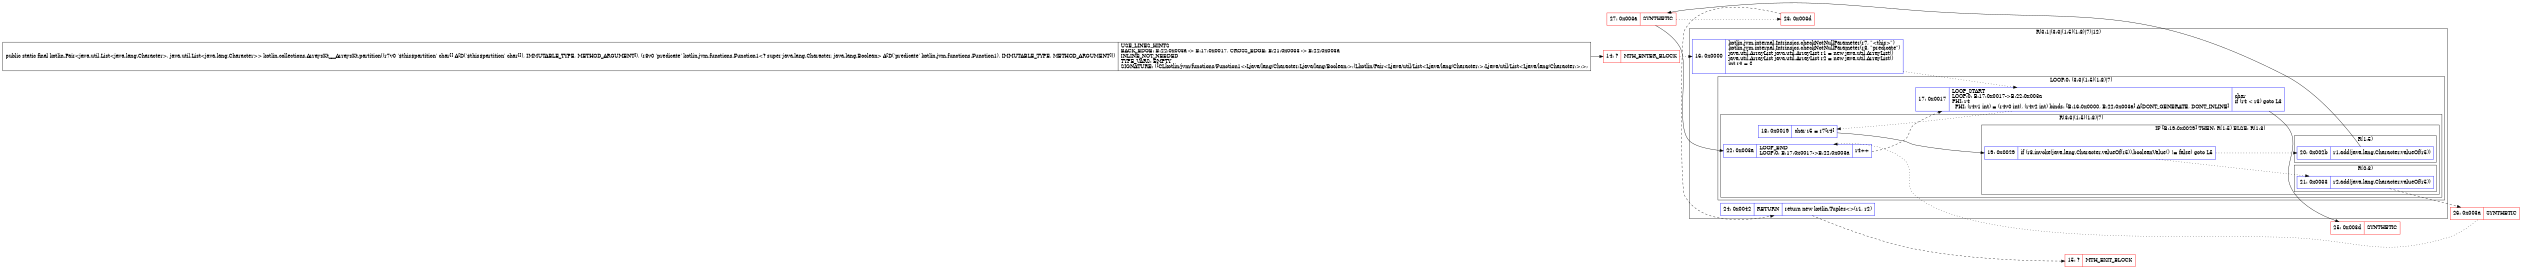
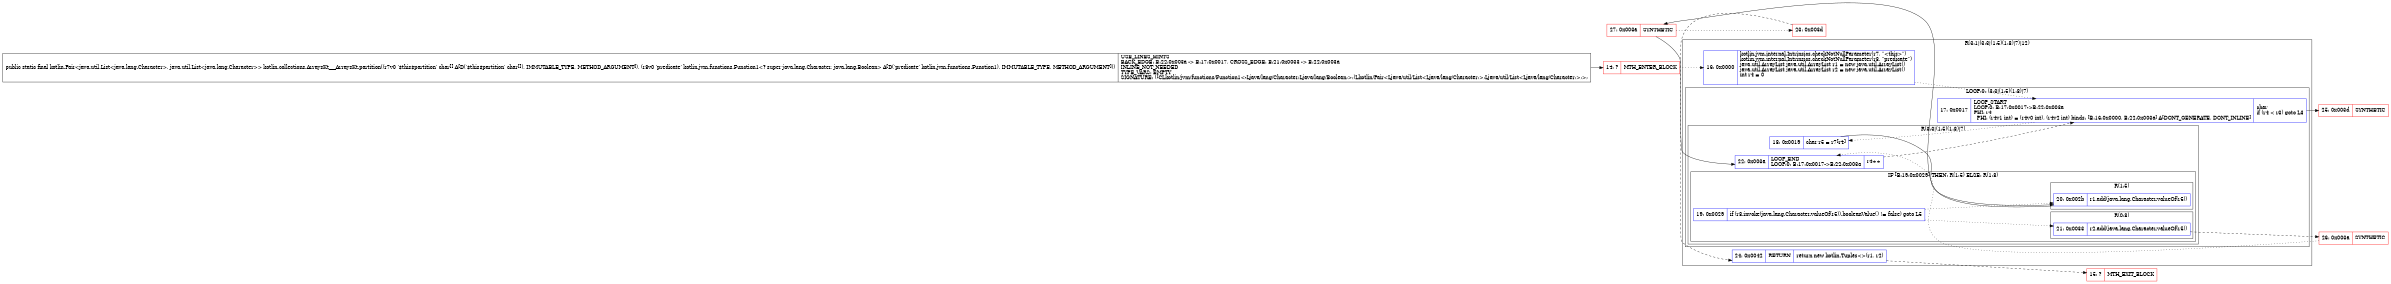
(1909, 143) -> (1931, 167)
